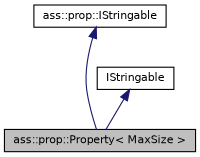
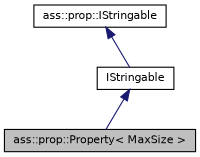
(86, 84) -> (121, 52)
